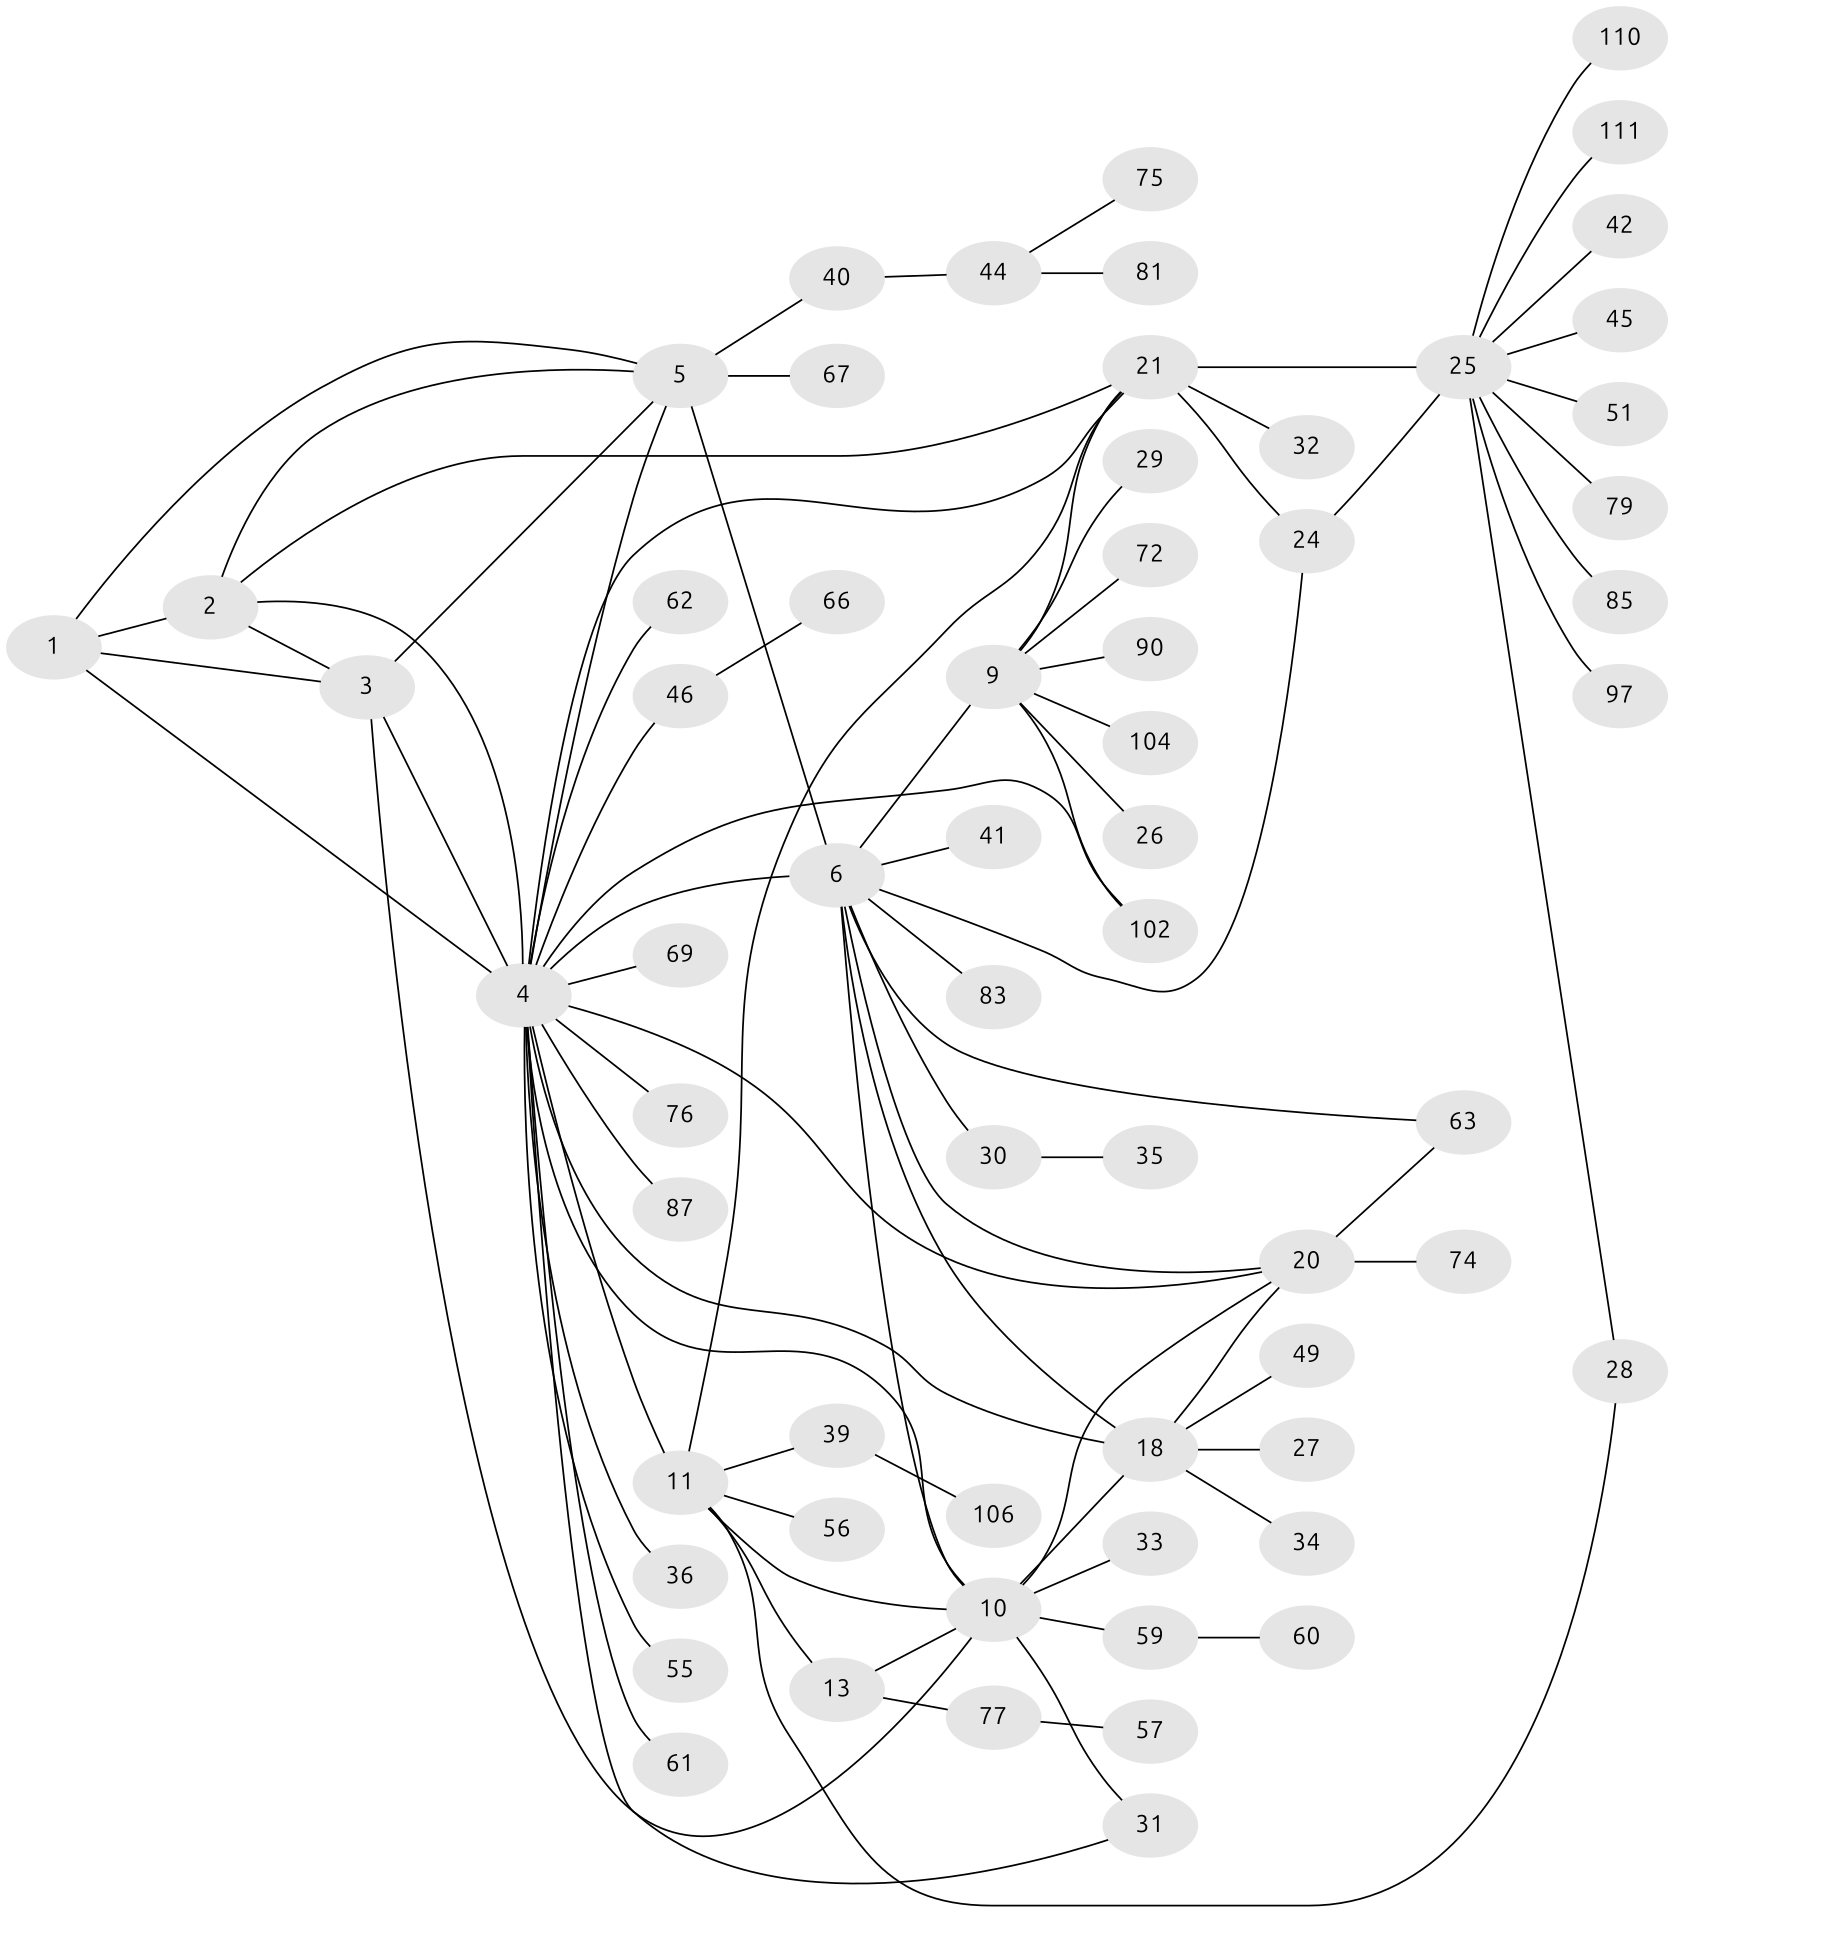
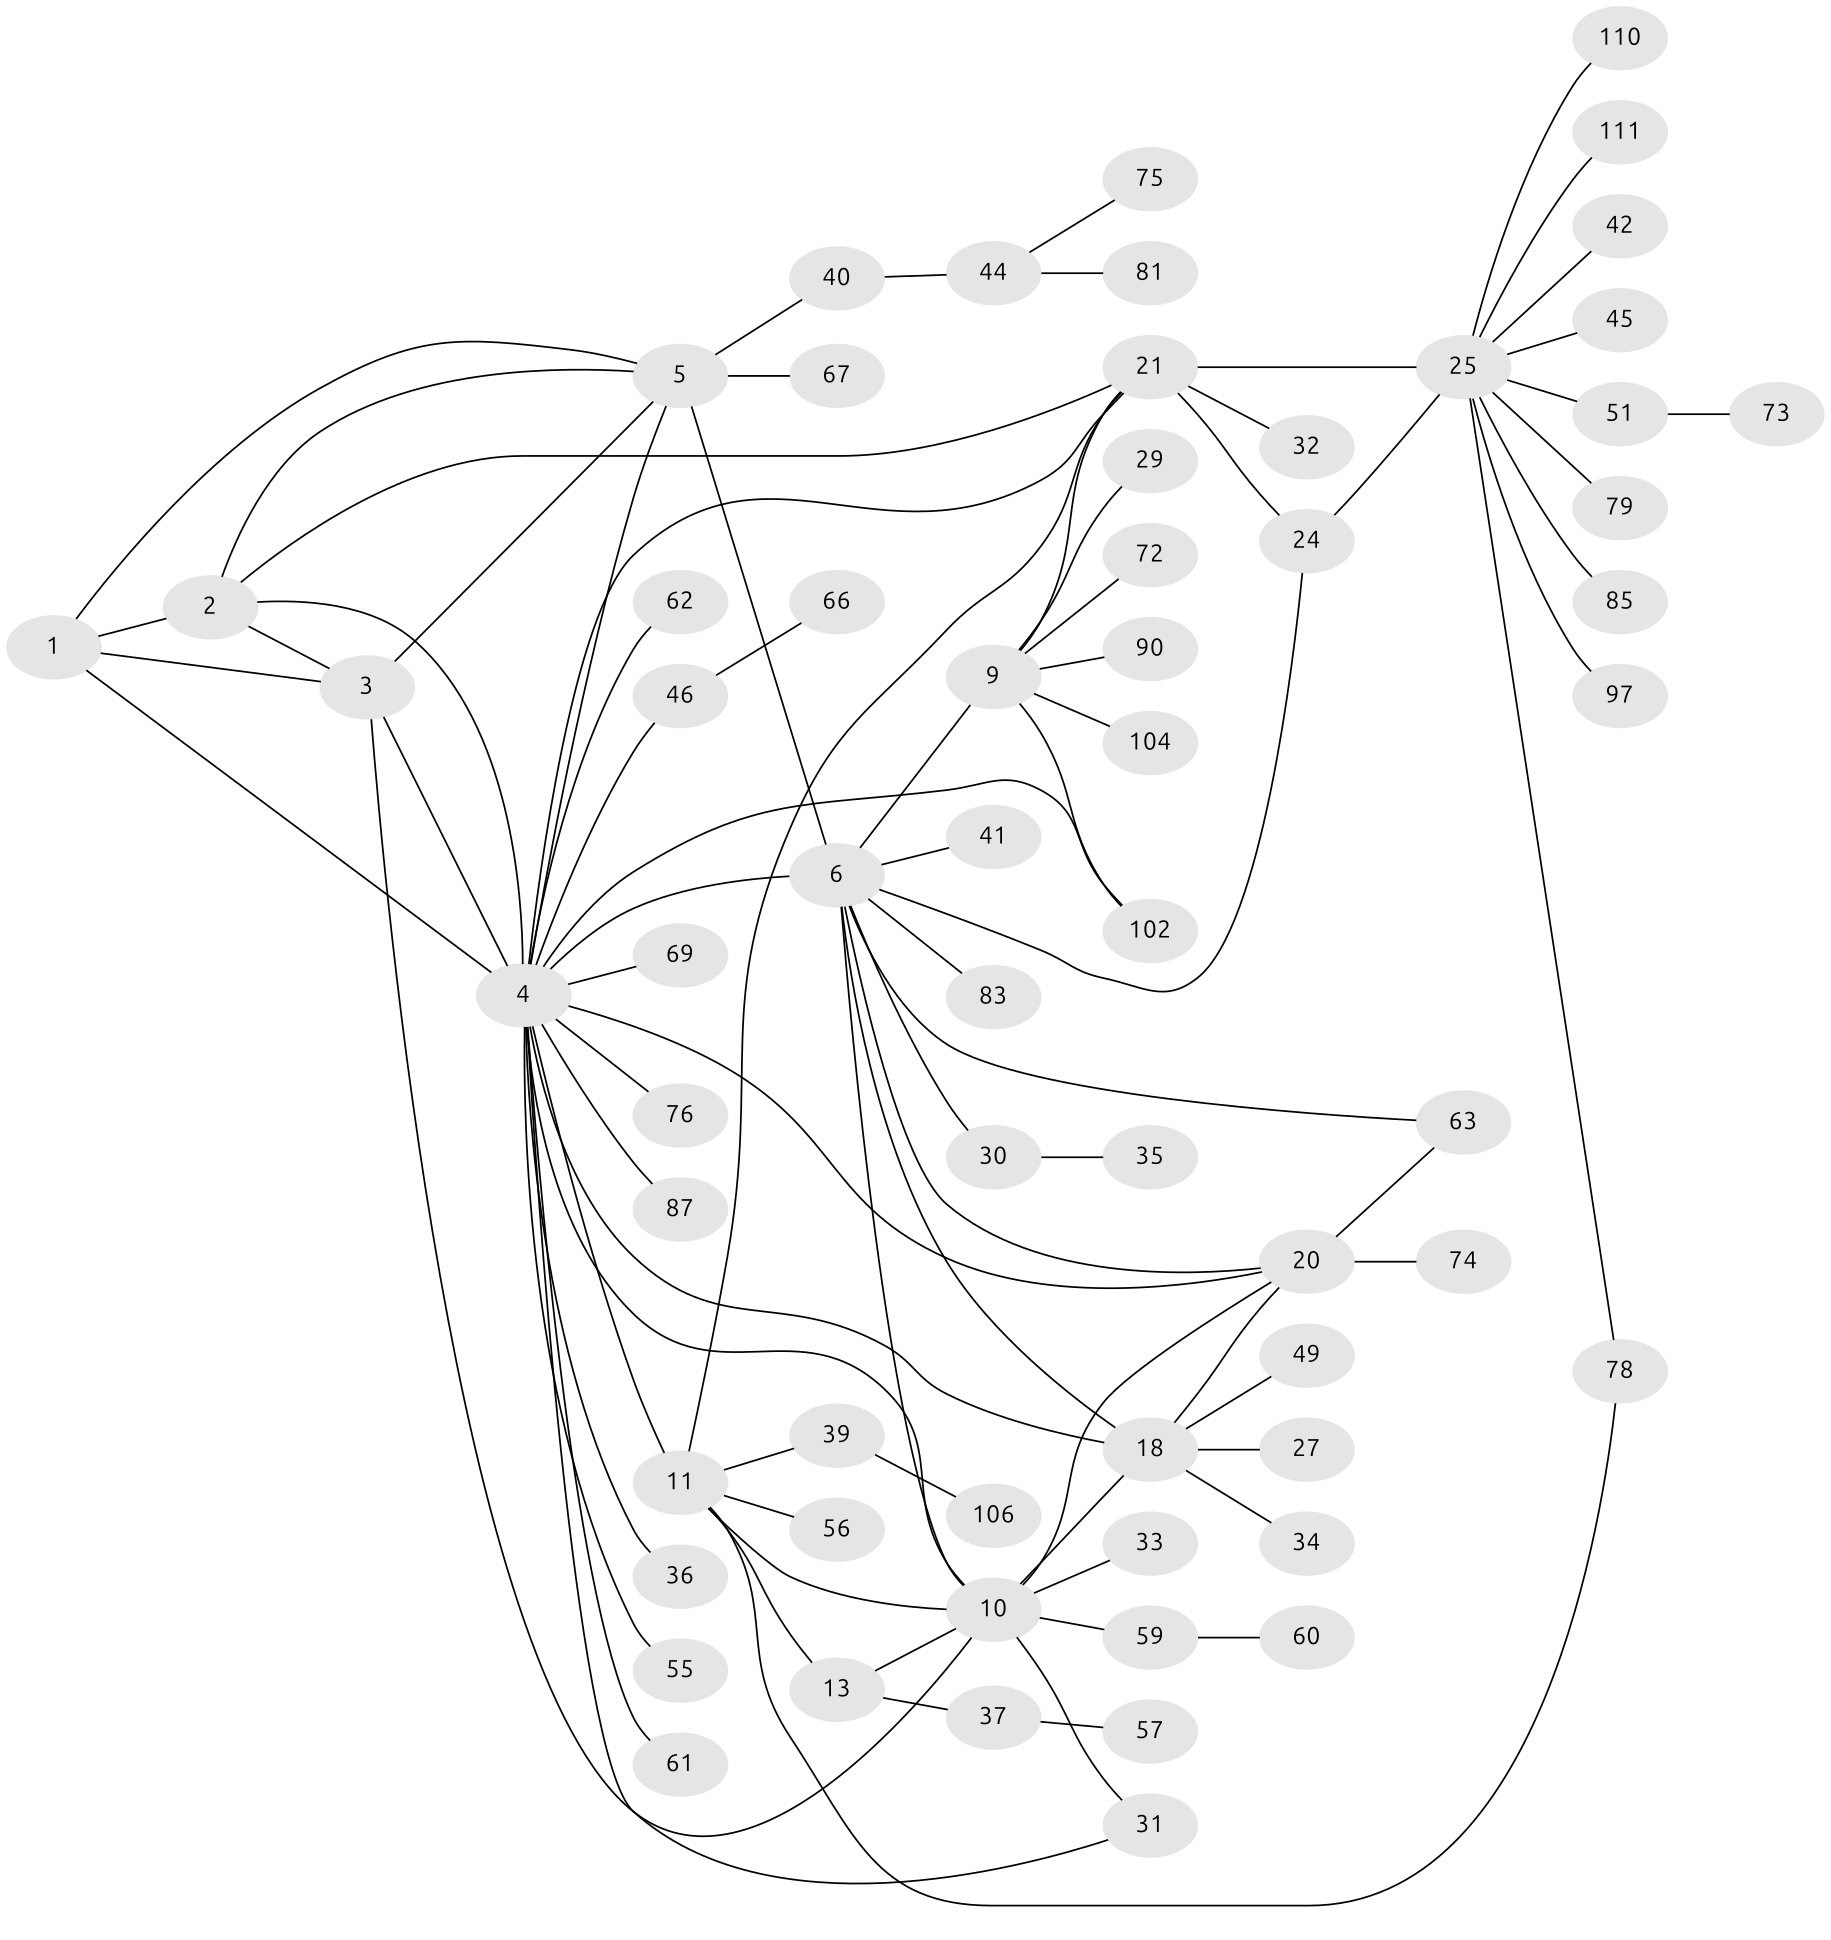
none -> (1777, 414)
(1150, 837) -> none
(1620, 1371) -> (1620, 1371)
(994, 1718) -> (994, 1718)
